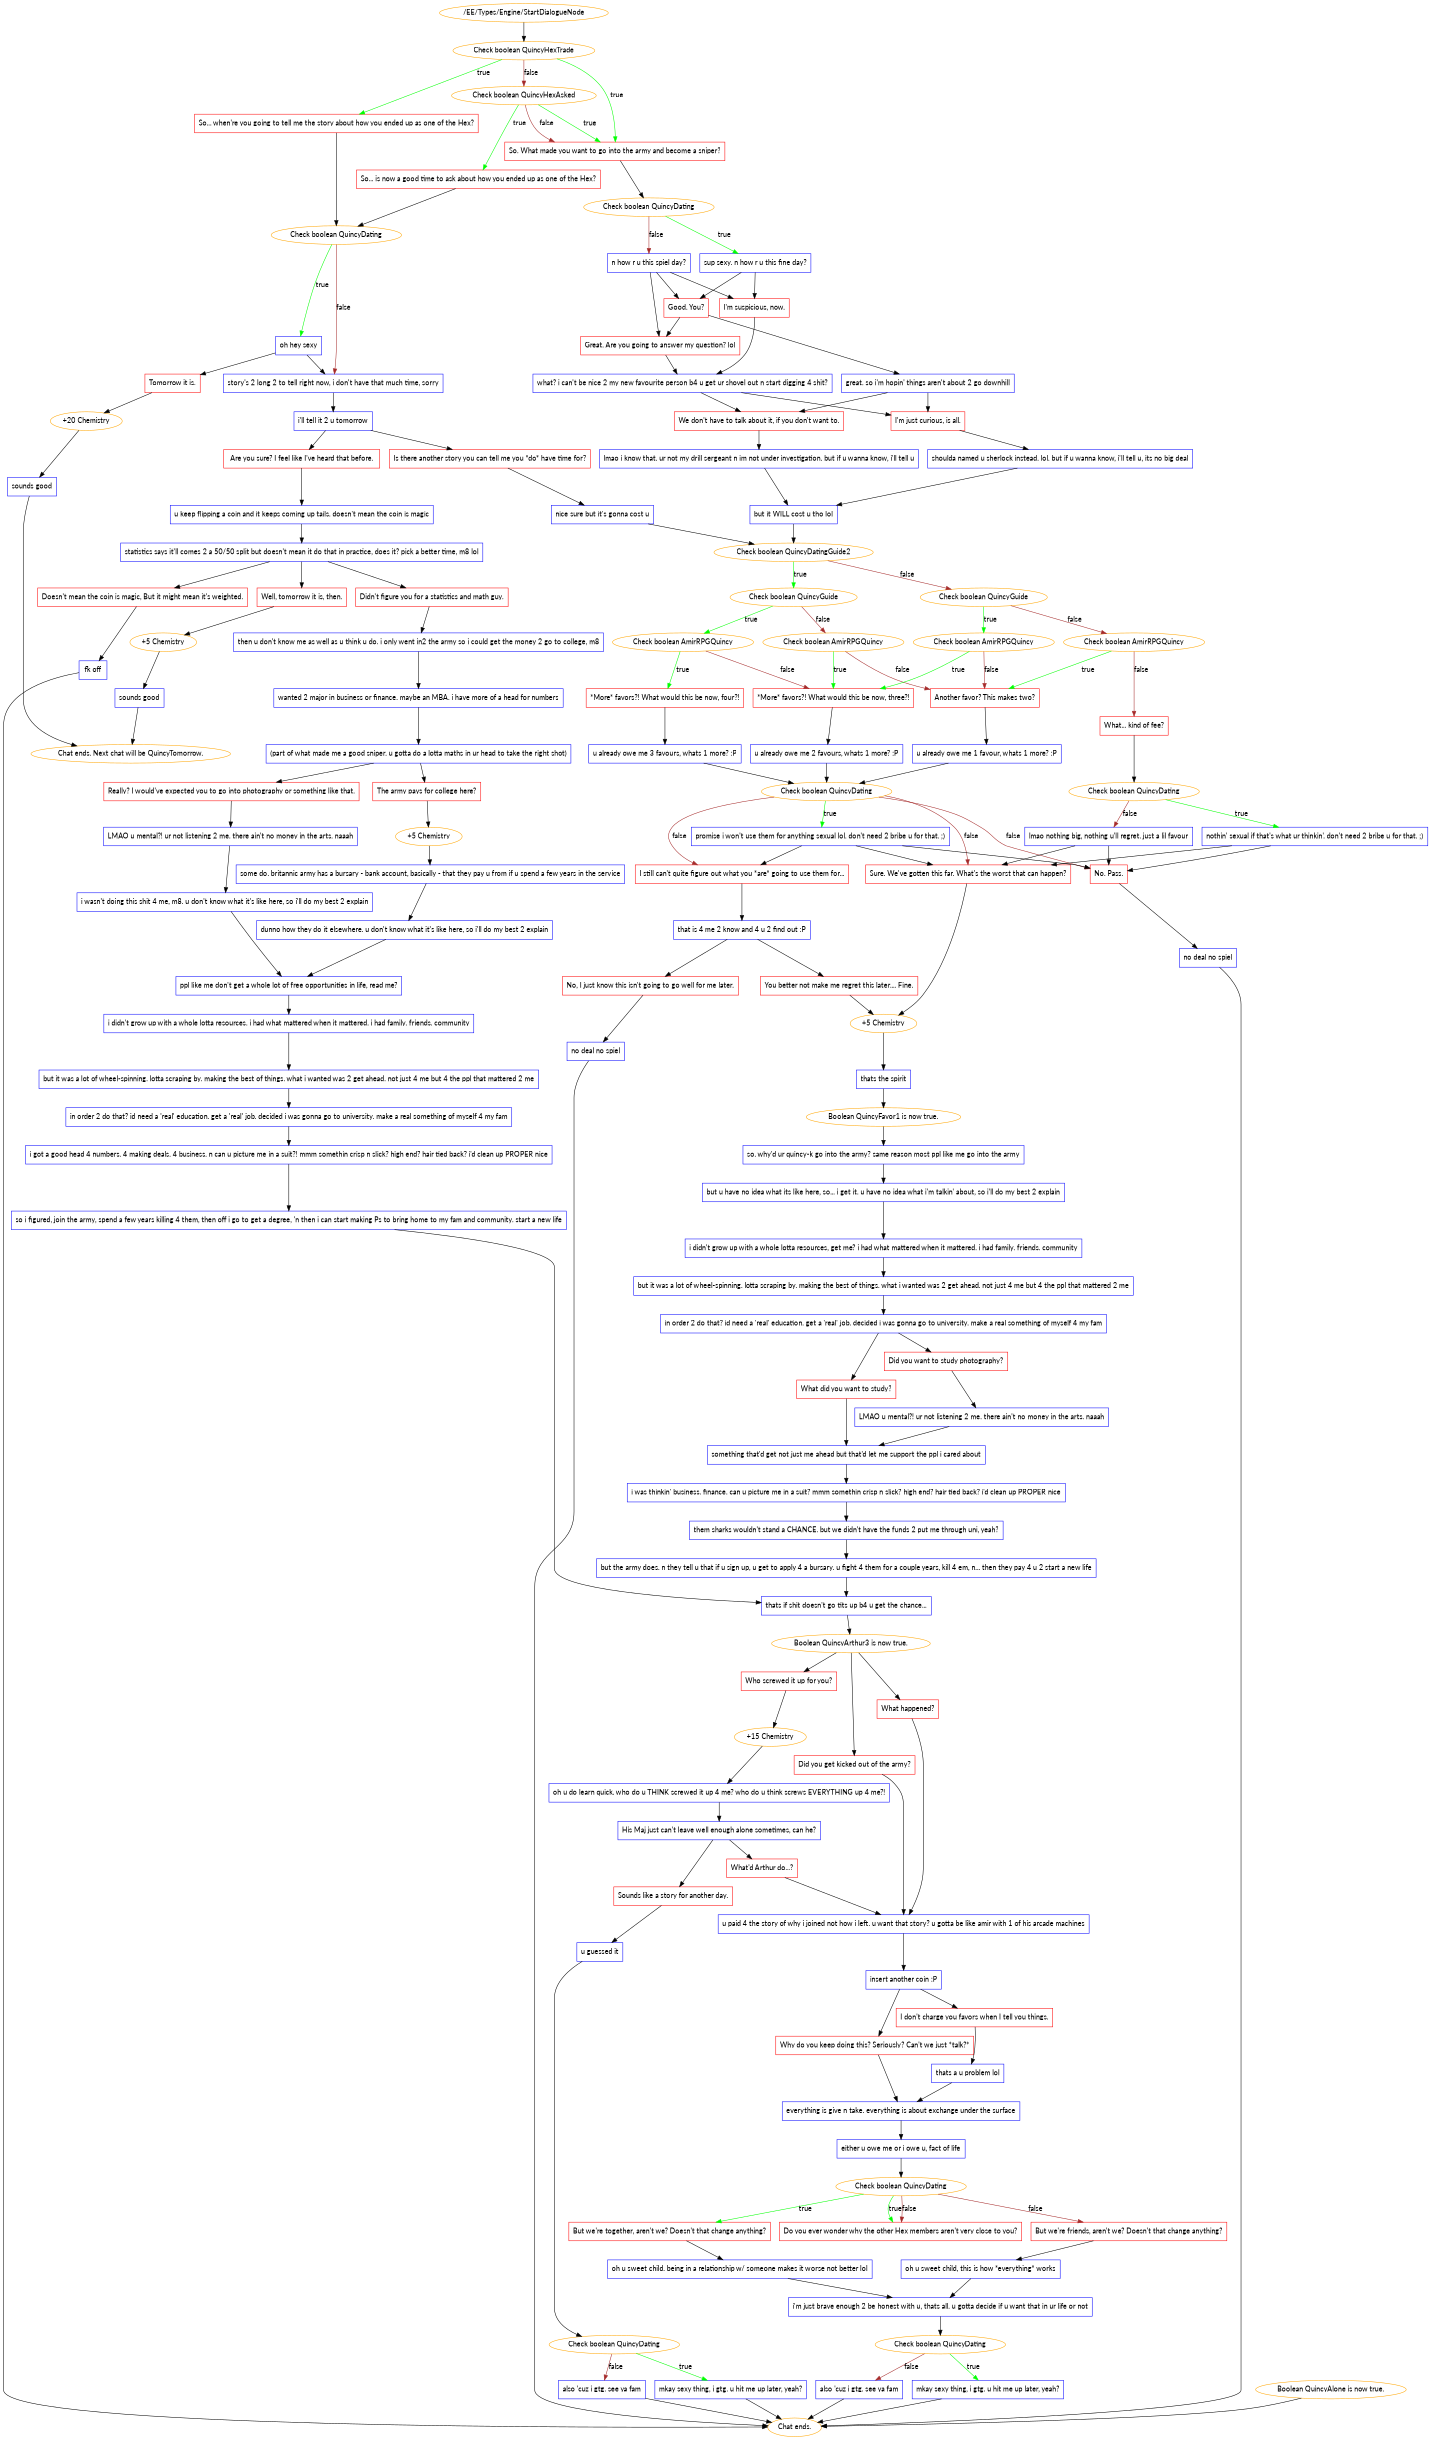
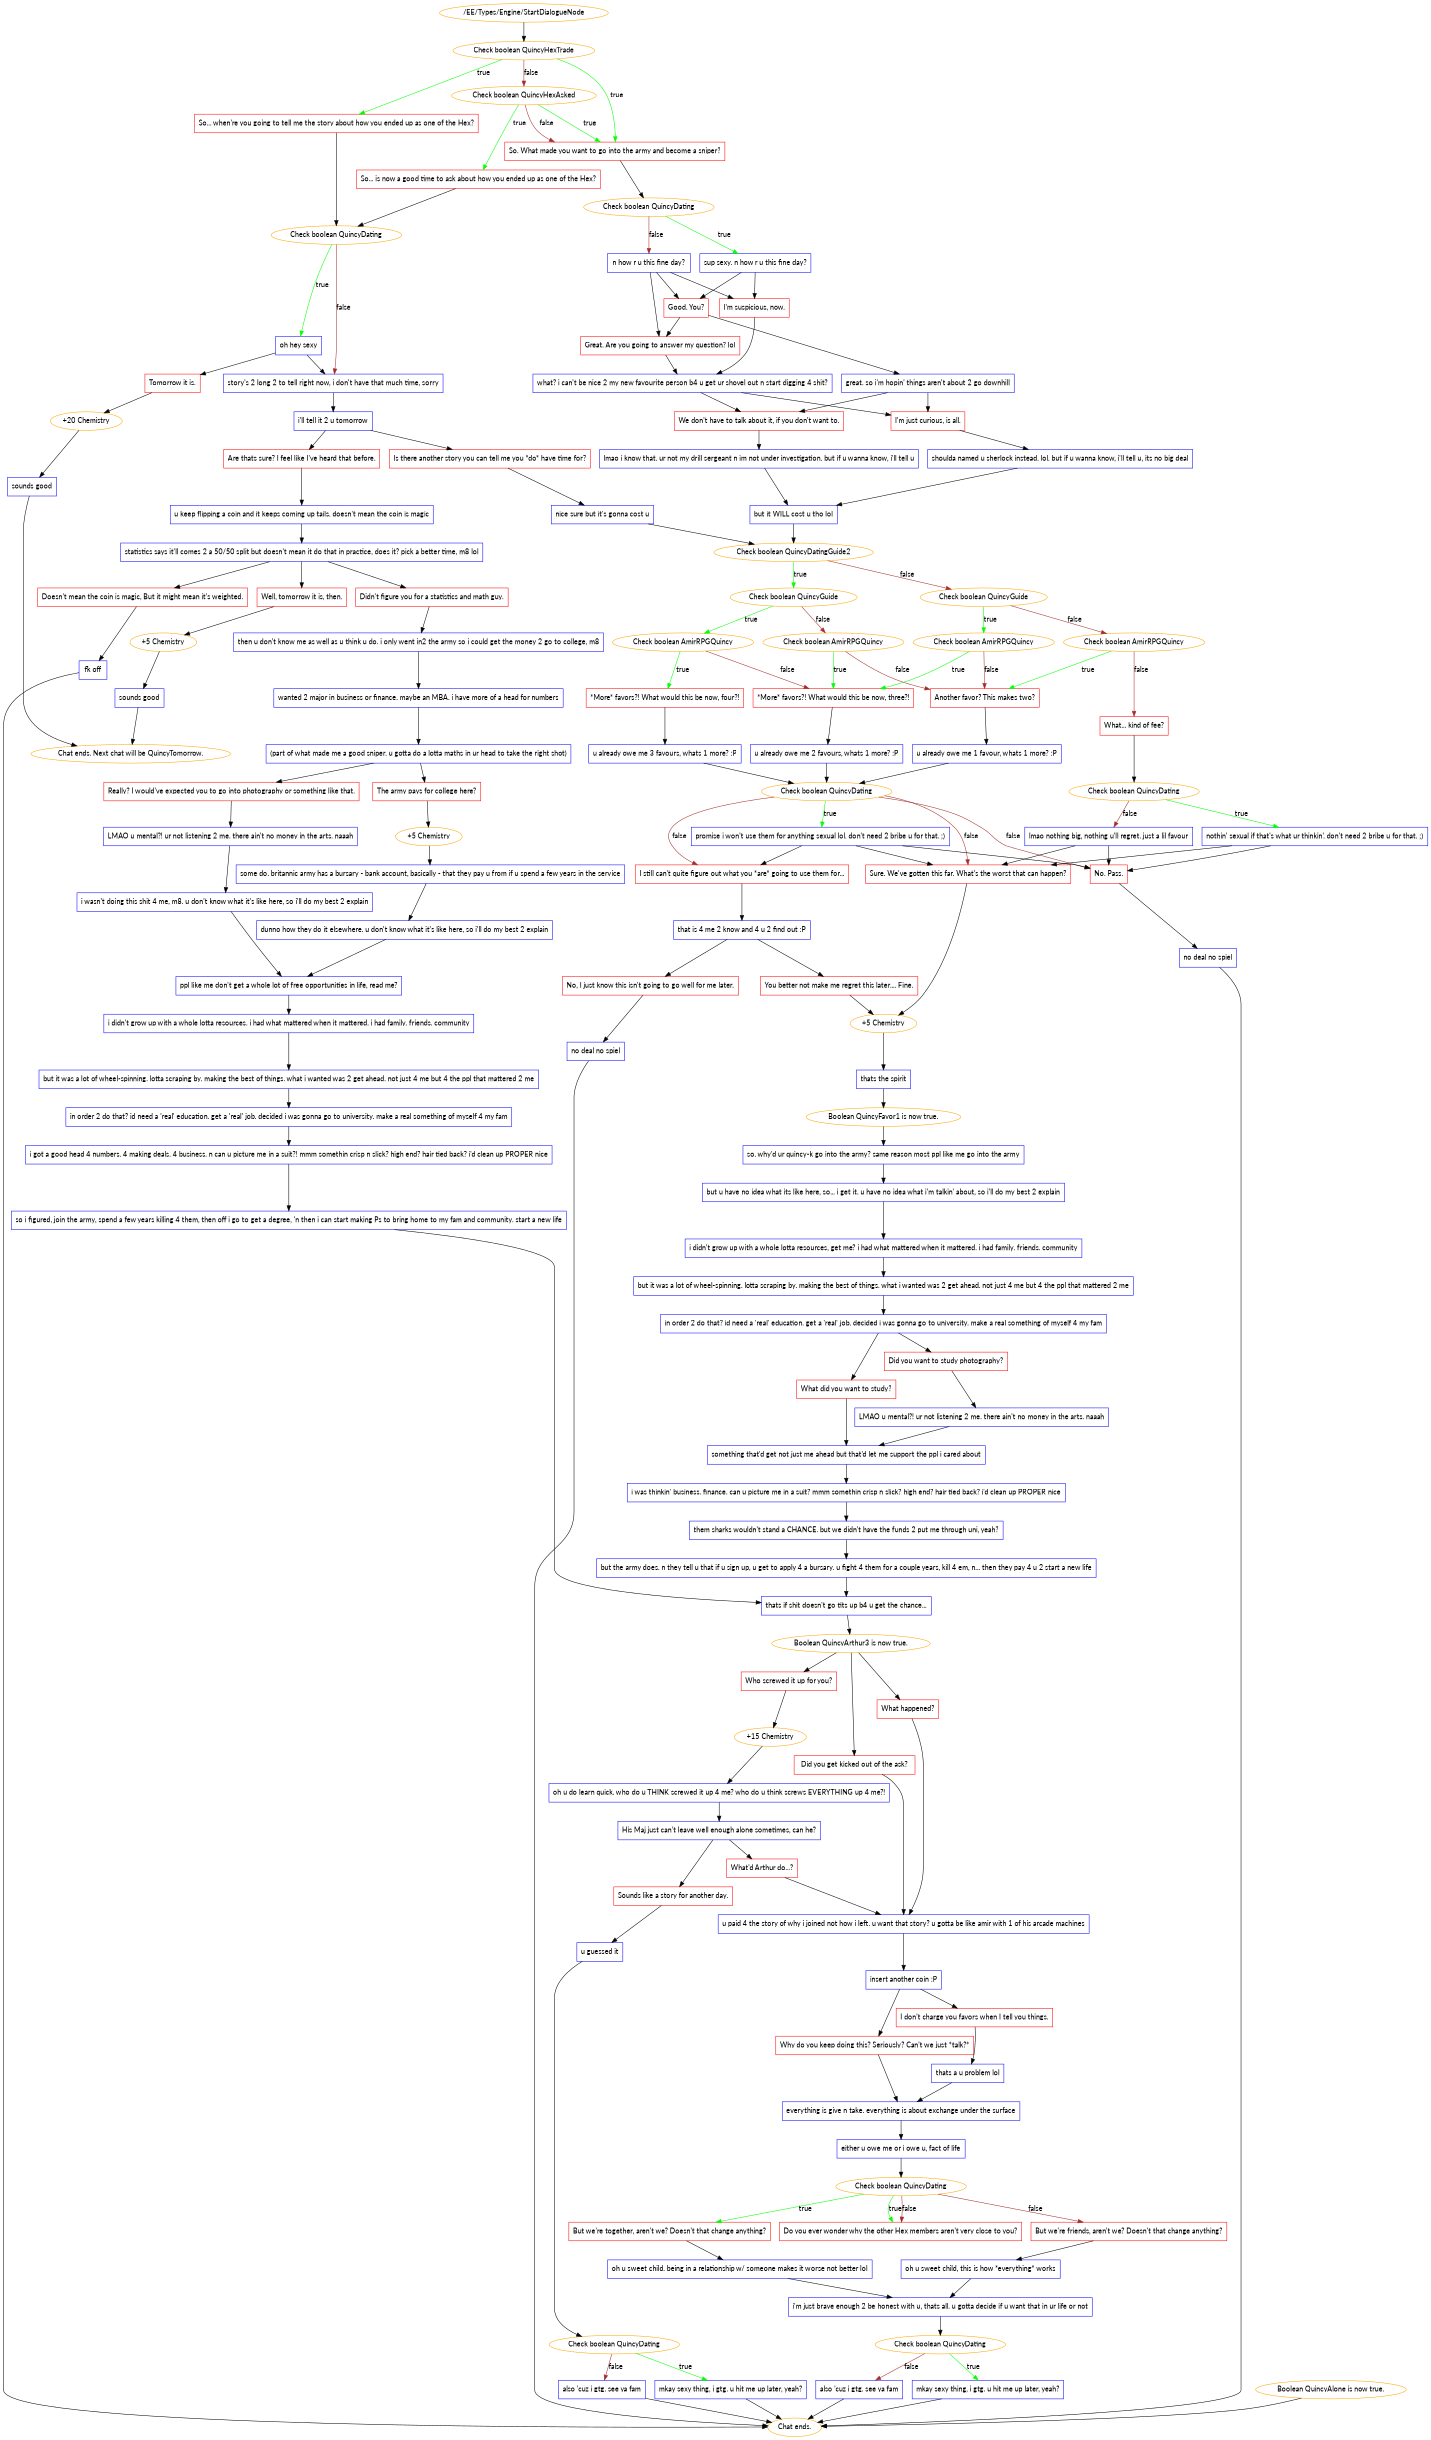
(649, 263) -> (649, 263)
(302, 459) -> (302, 459)
(855, 1765) -> (855, 1765)
